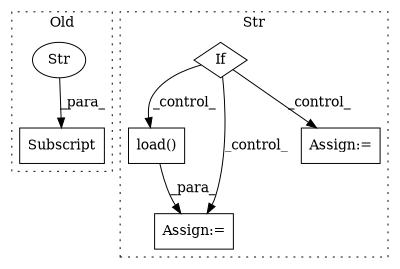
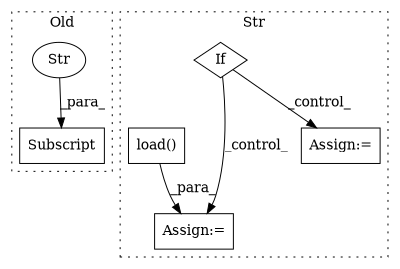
(165, 82) -> none
